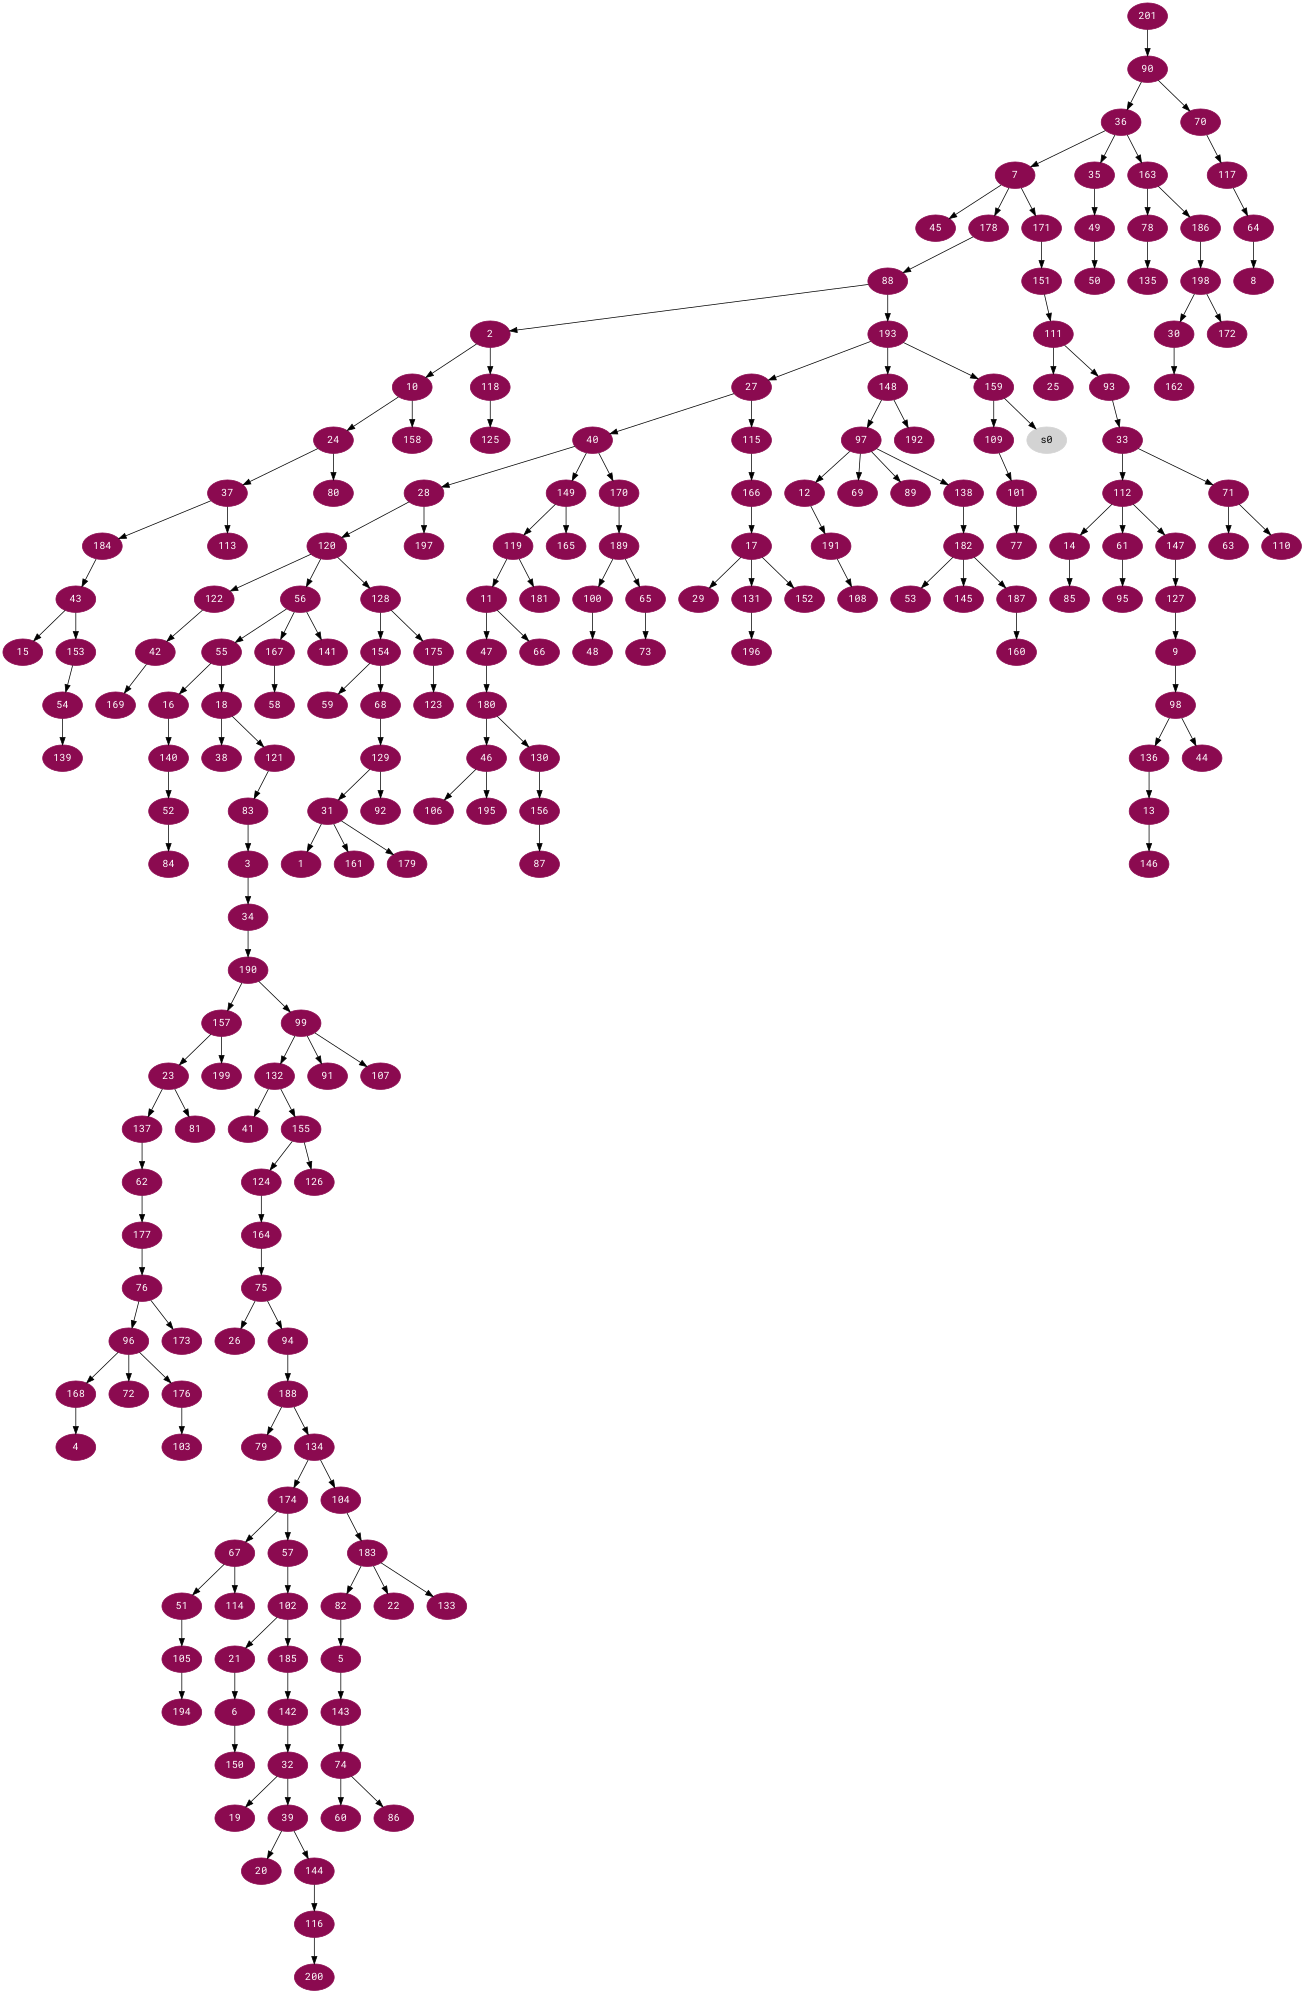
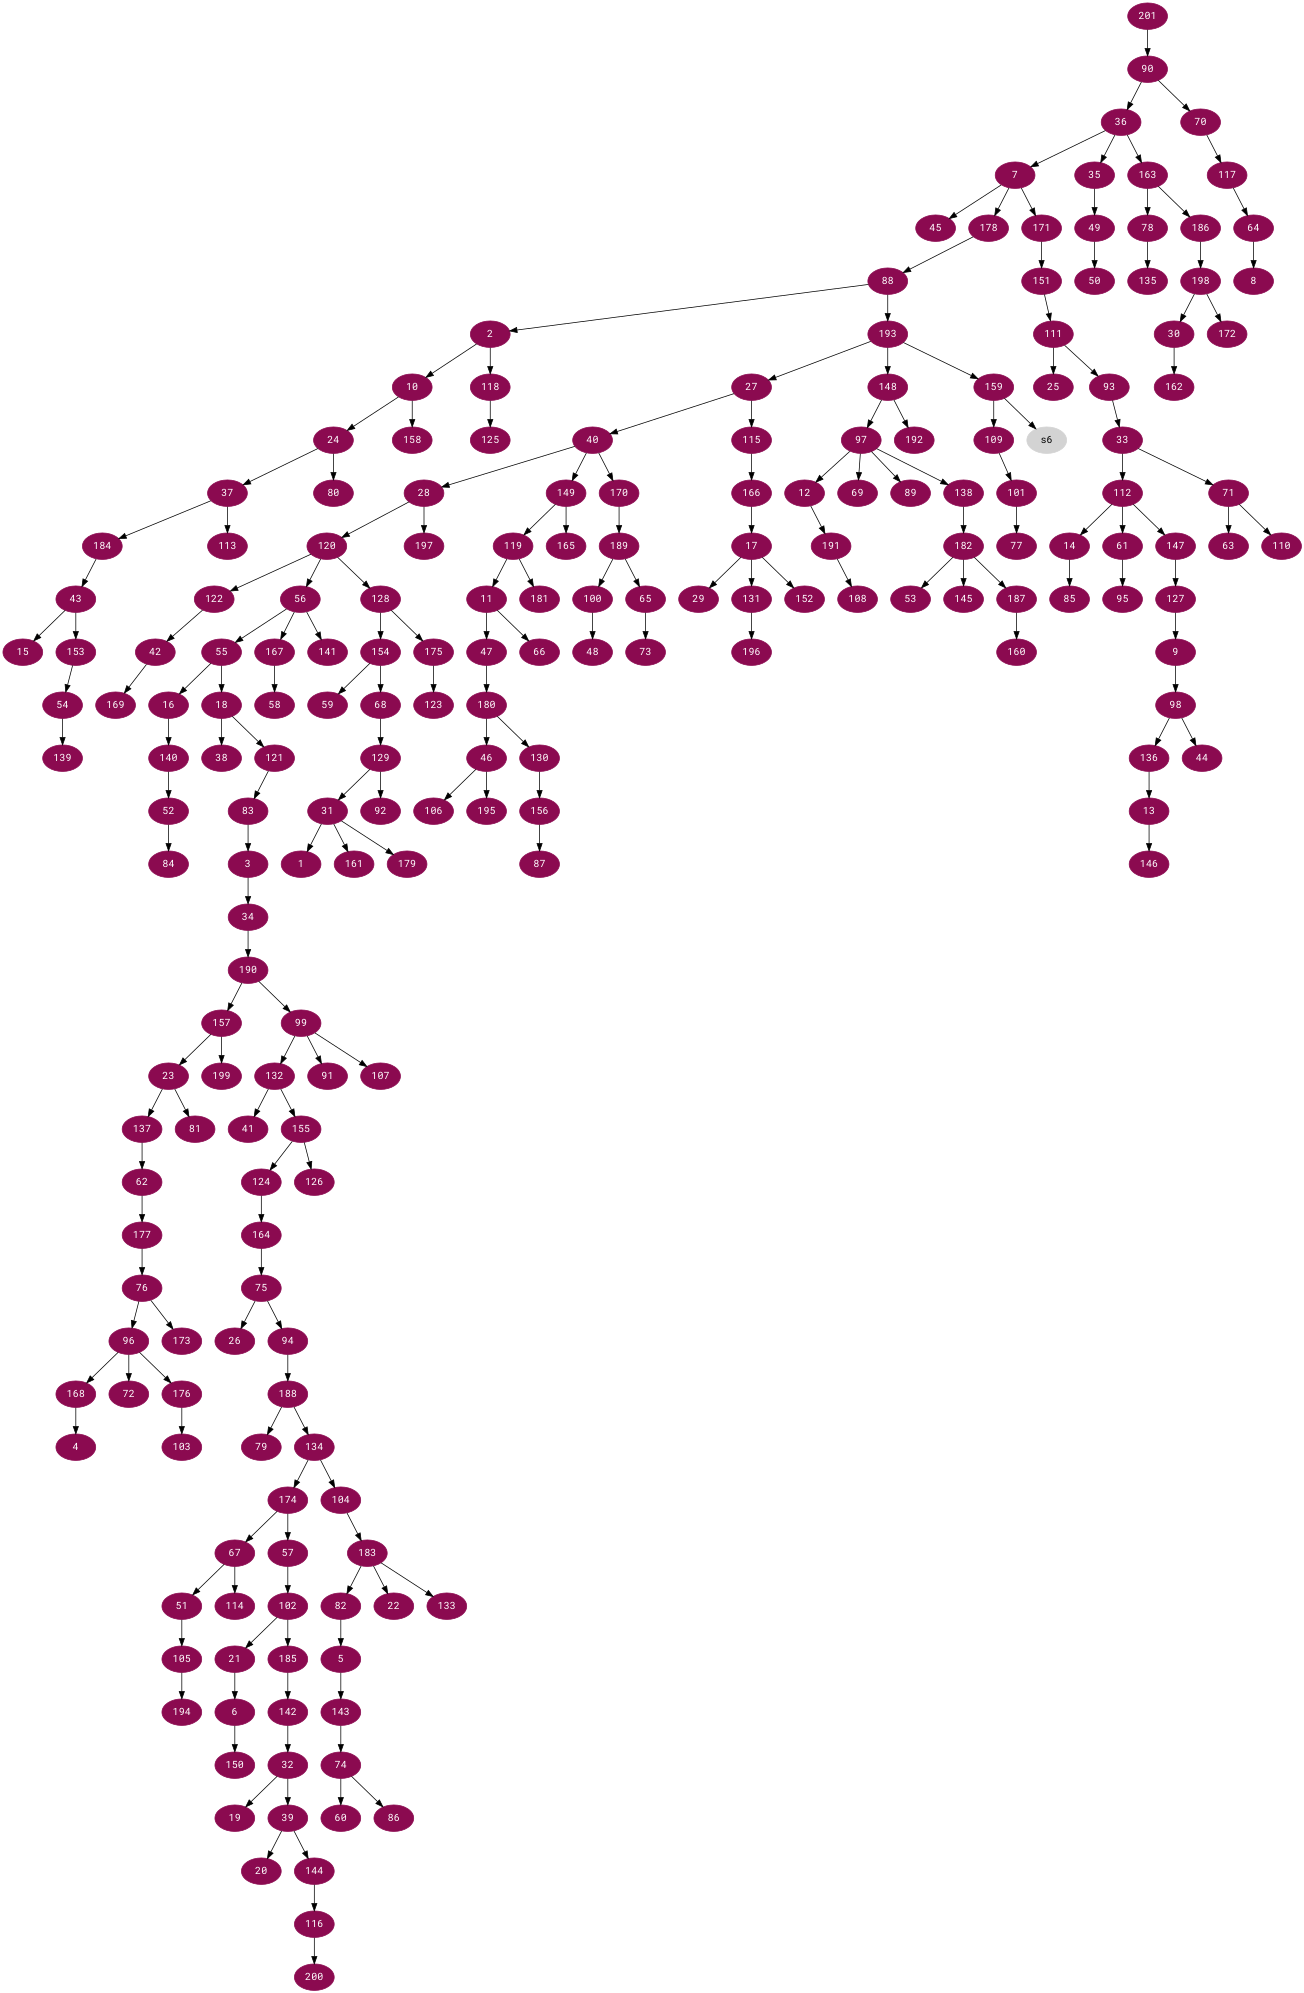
(1047, 440) -> (1047, 440)
